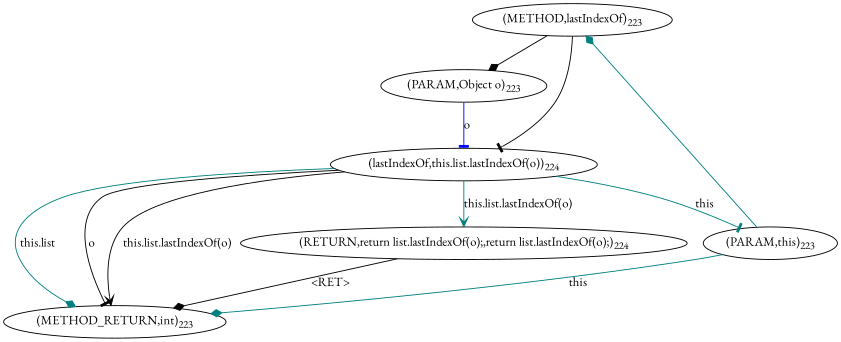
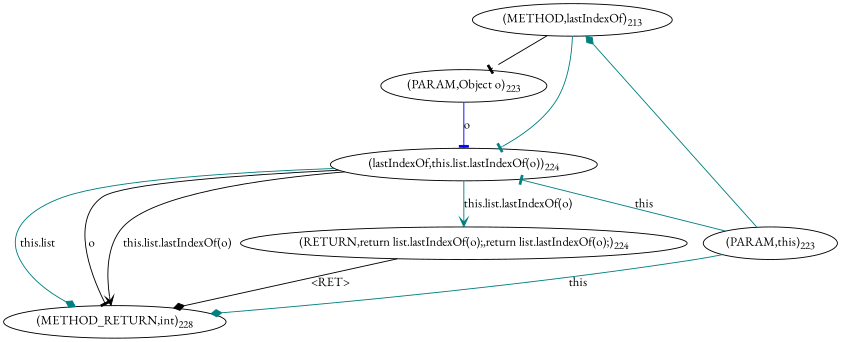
(635, 19) -> (635, 19)
(523, 50) -> (523, 50)
(555, 102) -> (555, 102)
(648, 195) -> (625, 206)
(186, 321) -> (186, 321)
